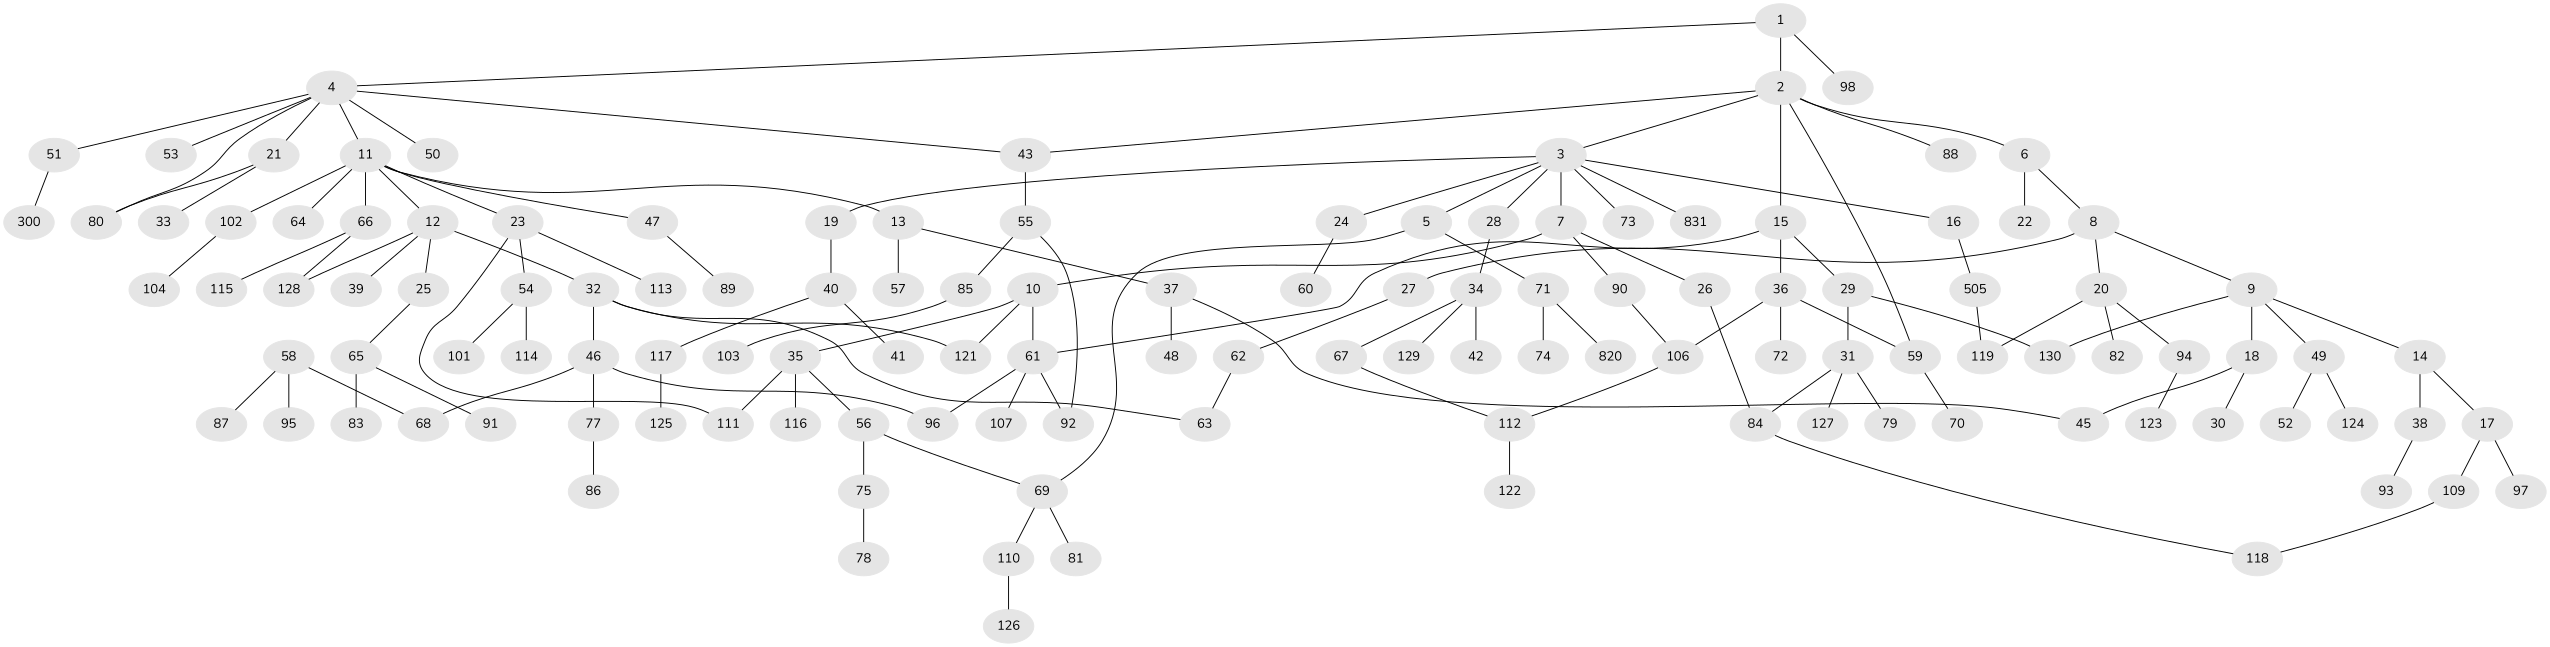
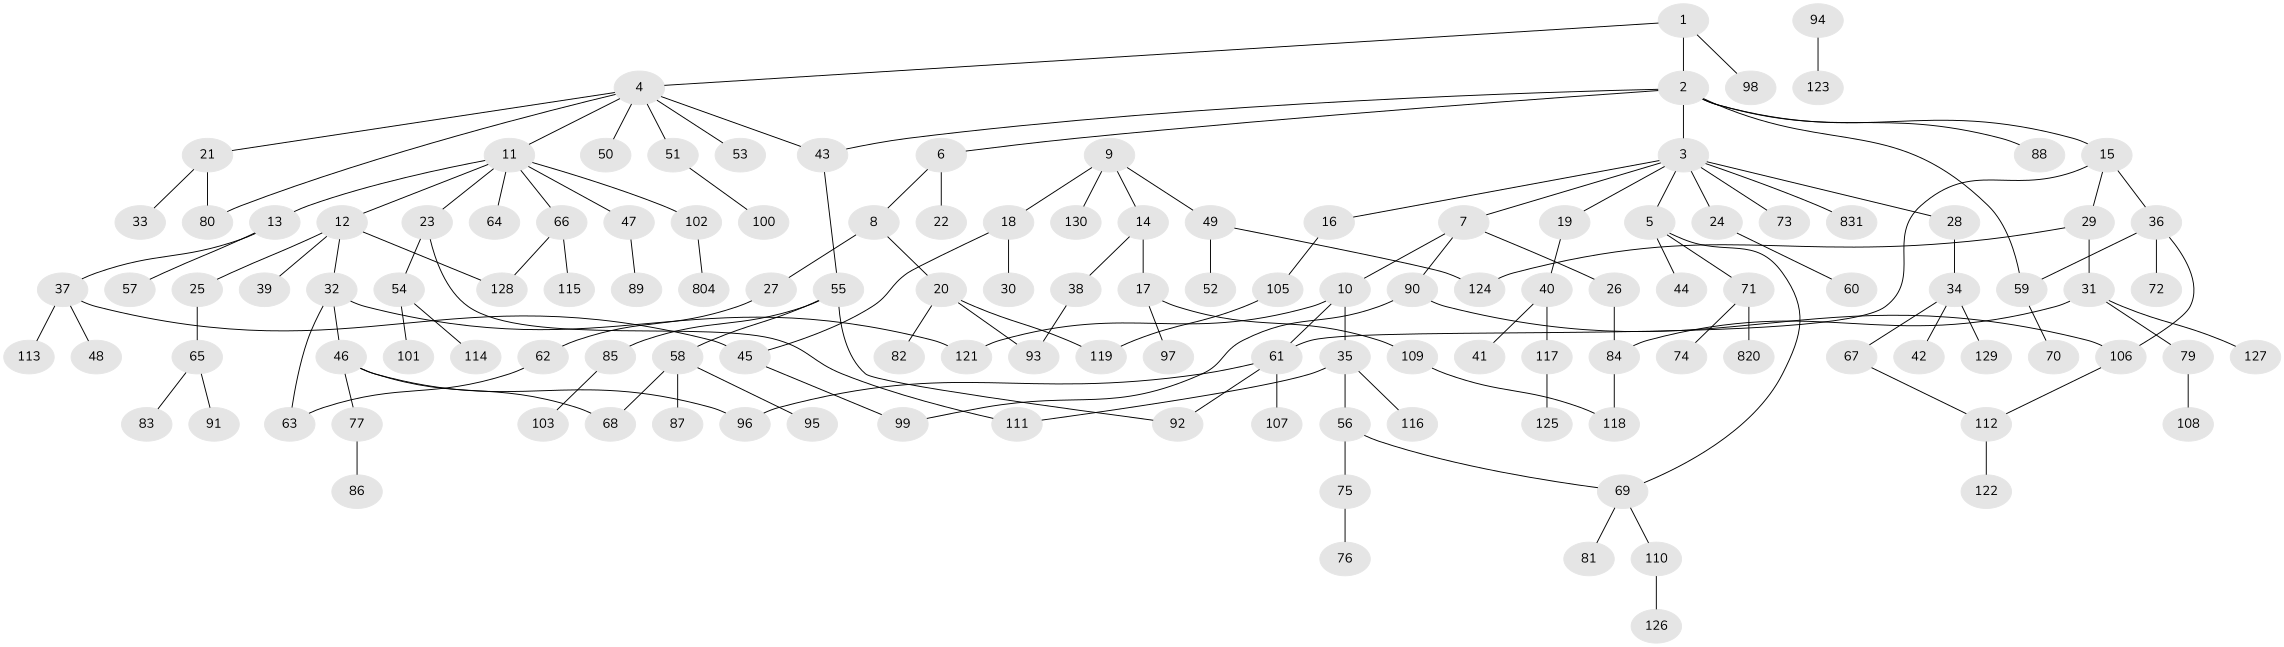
(29, 222) -> (764, 222)
(590, 256) -> (46, 323)
(2173, 256) -> none
(154, 290) -> (704, 290)
none -> (1682, 290)
(1975, 290) -> (1278, 290)
(1952, 319) -> (1781, 246)
none -> (752, 325)
(2145, 325) -> (988, 323)
none -> (903, 424)
none -> (2188, 424)
(864, 559) -> (1345, 559)
